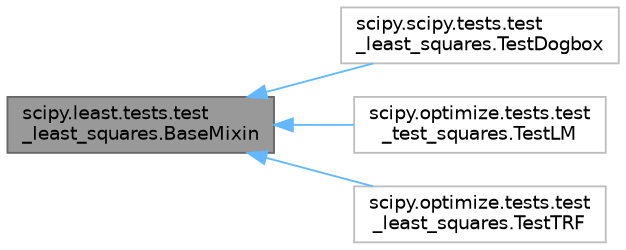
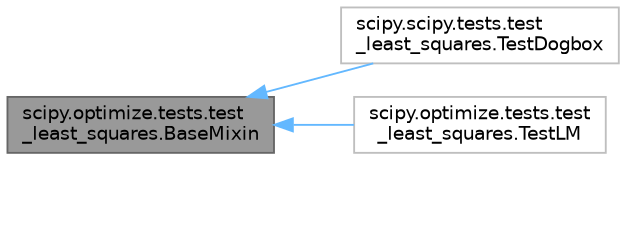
(141, 125) -> (141, 125)
(480, 125) -> (480, 125)
(480, 214) -> none
